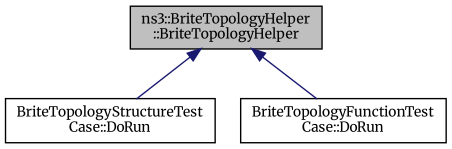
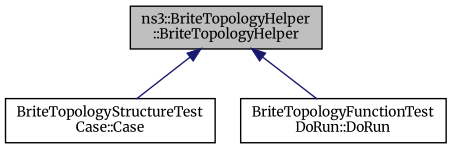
(110, 121) -> (110, 121)
(343, 121) -> (343, 121)
